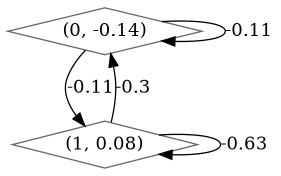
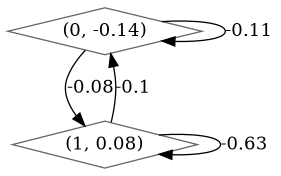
(91, 88) -> (91, 88)
(134, 88) -> (134, 88)
